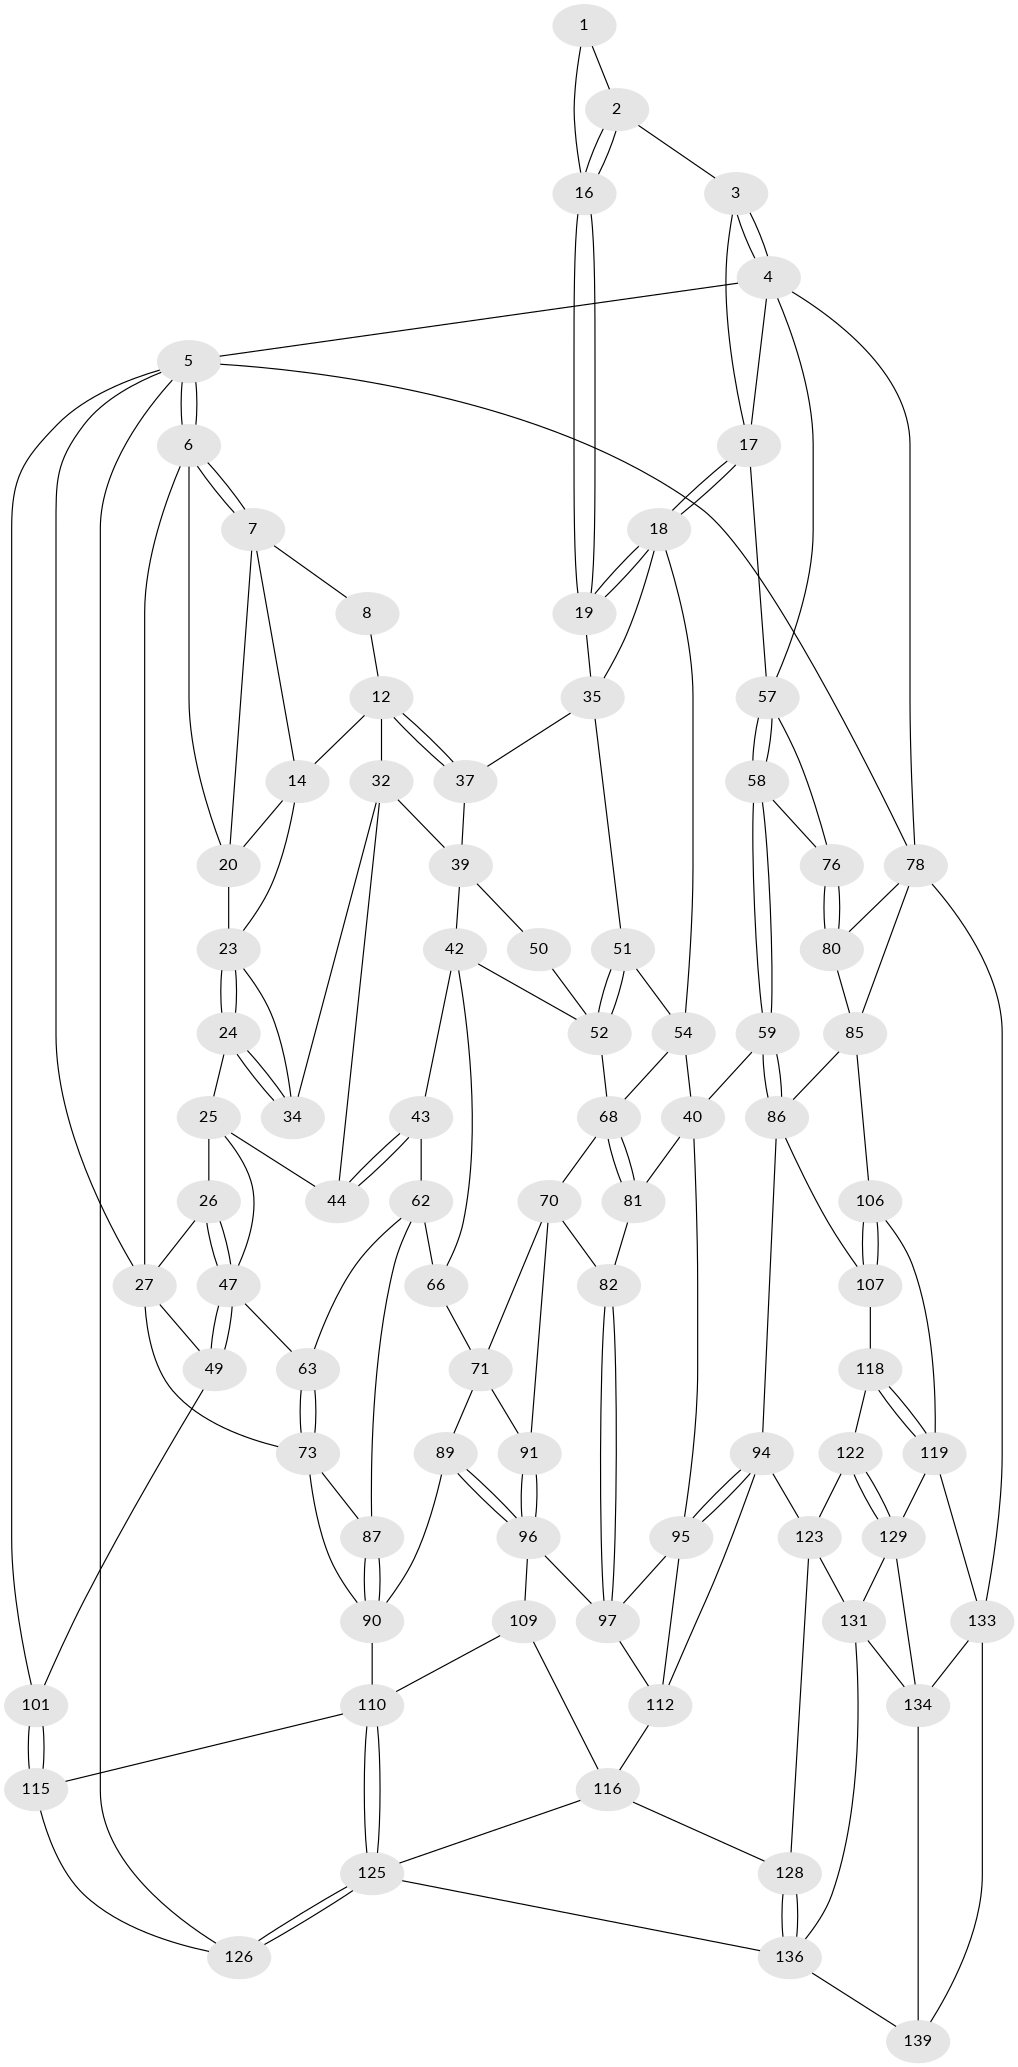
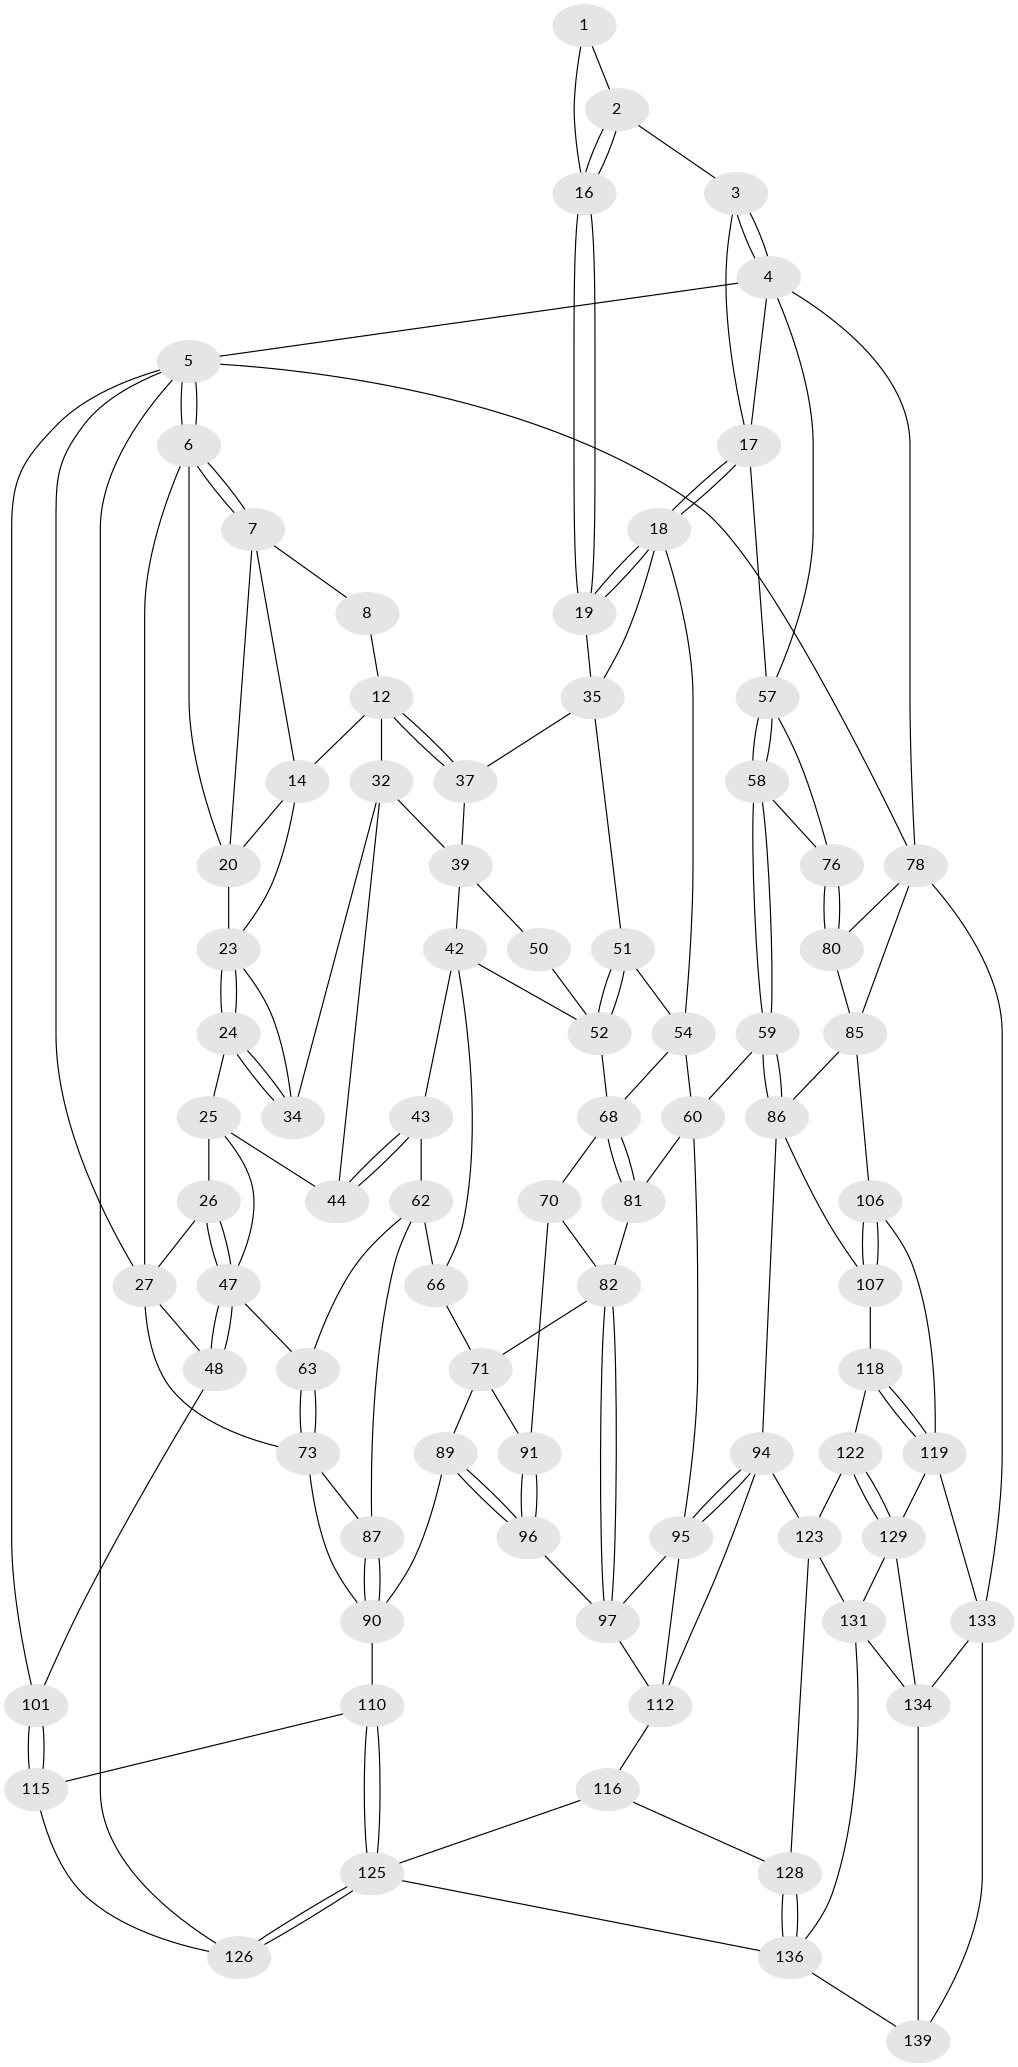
(693, 1118) -> (693, 1118)
(515, 1286) -> (547, 1326)
(215, 1370) -> (215, 1370)
(524, 1622) -> none
